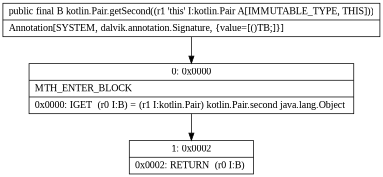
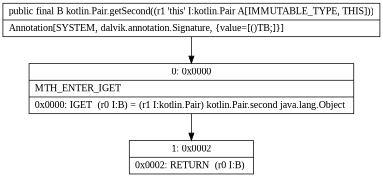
(84, 88) -> (78, 88)
